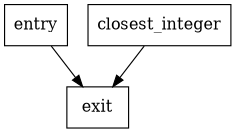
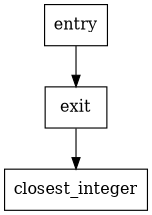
(132, 62) -> (76, 143)
